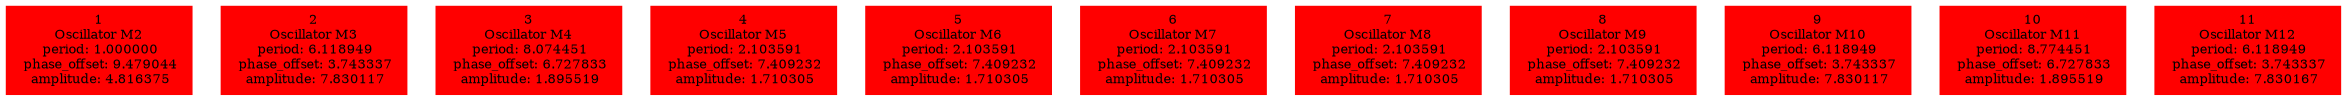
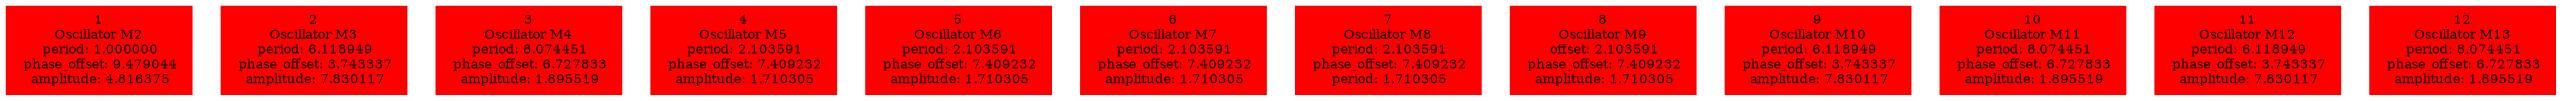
(1603, 50) -> (1603, 50)
(2033, 50) -> (2033, 50)
none -> (2463, 50)
(1388, 79) -> (1388, 79)
(2248, 79) -> (2248, 79)
